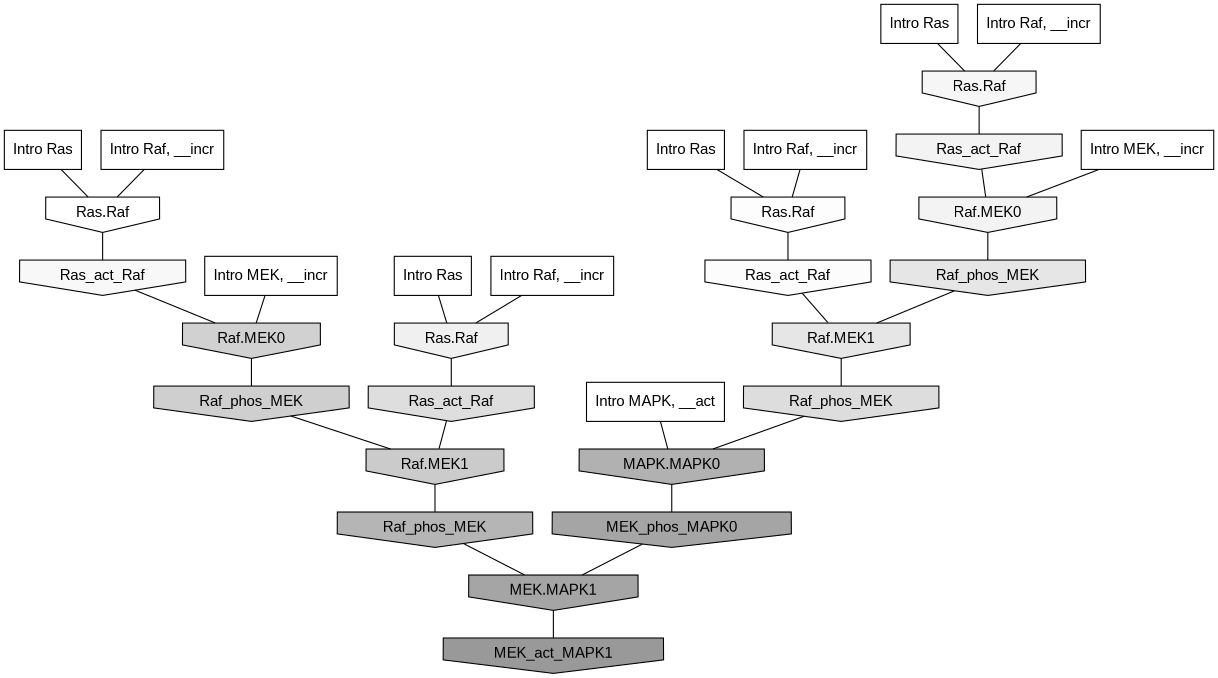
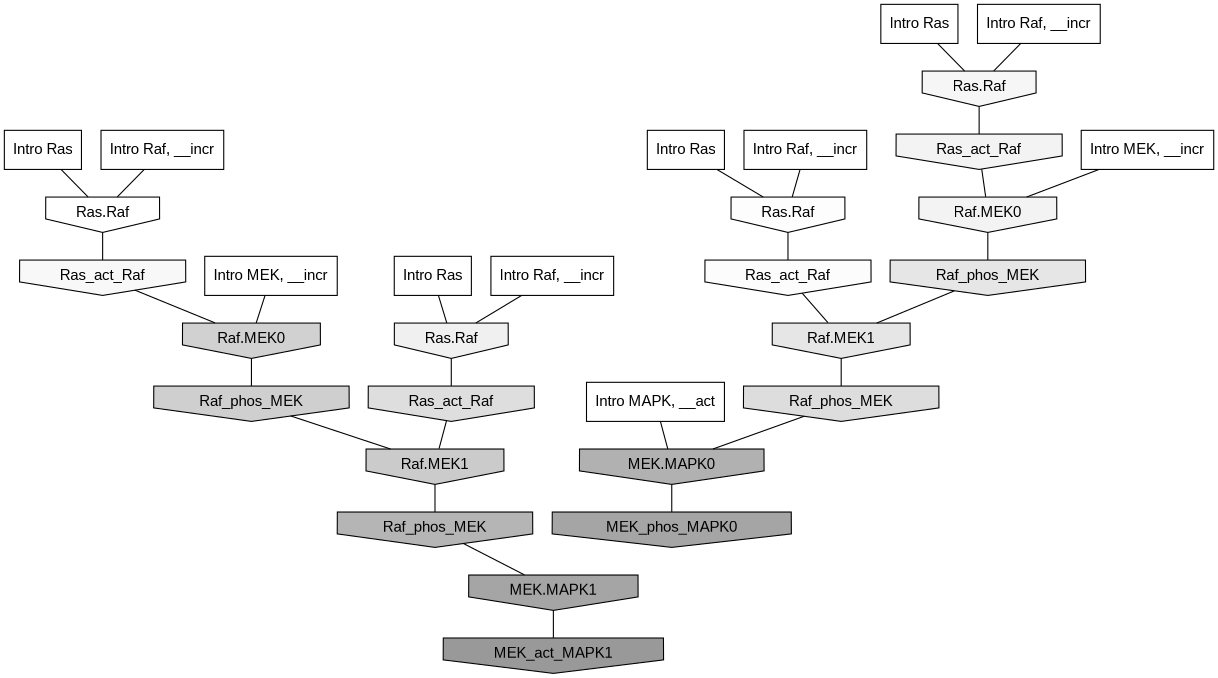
(672, 465) -> (672, 465)
(612, 560) -> none
